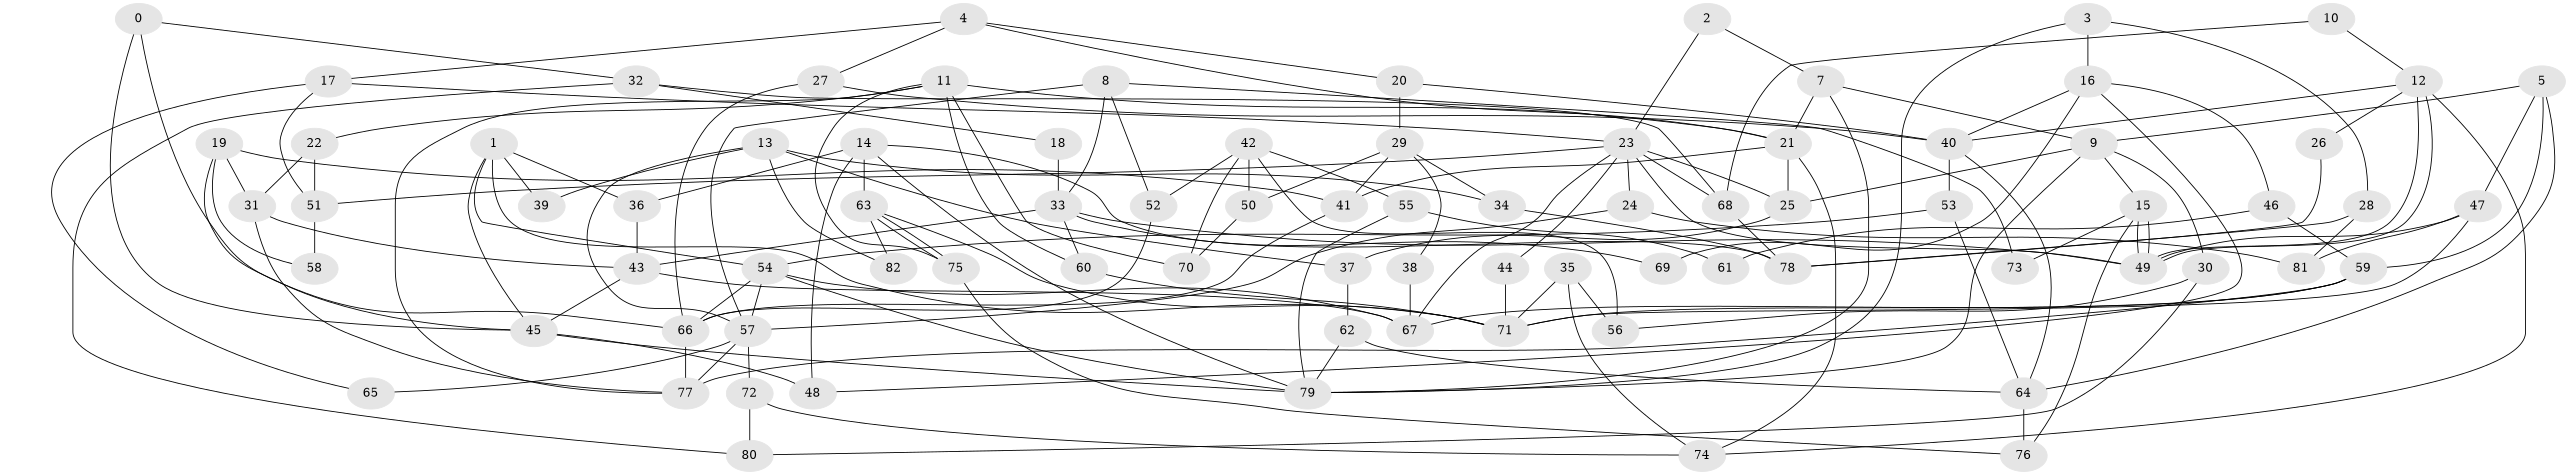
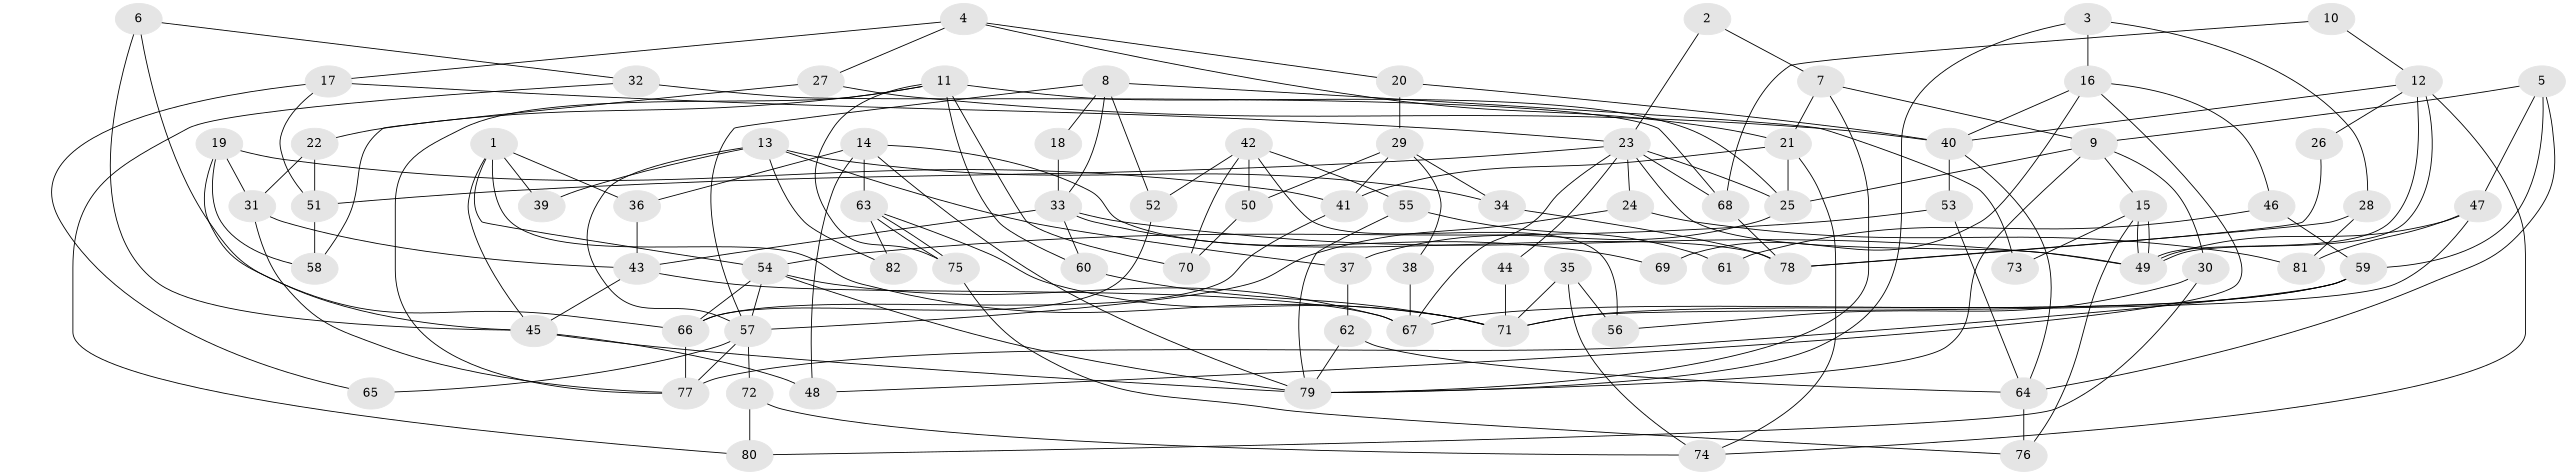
(139, 19) -> (139, 19)
(1367, 107) -> (1384, 99)
(875, 117) -> (1077, 119)
(686, 168) -> (520, 113)
